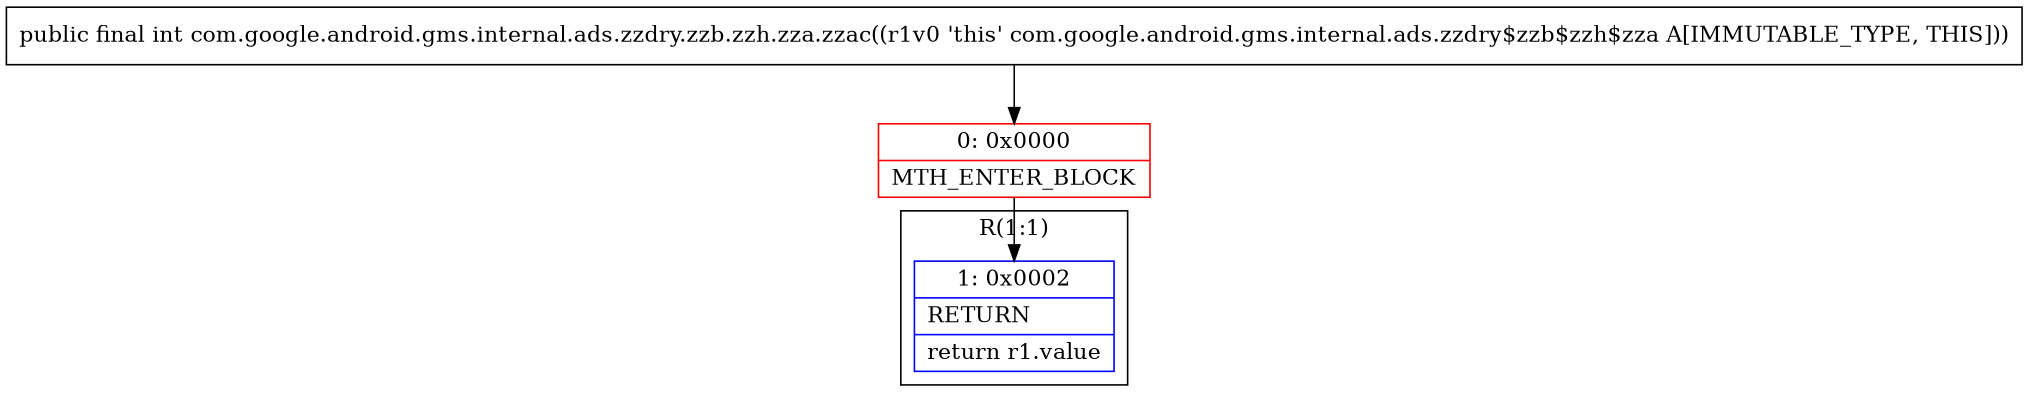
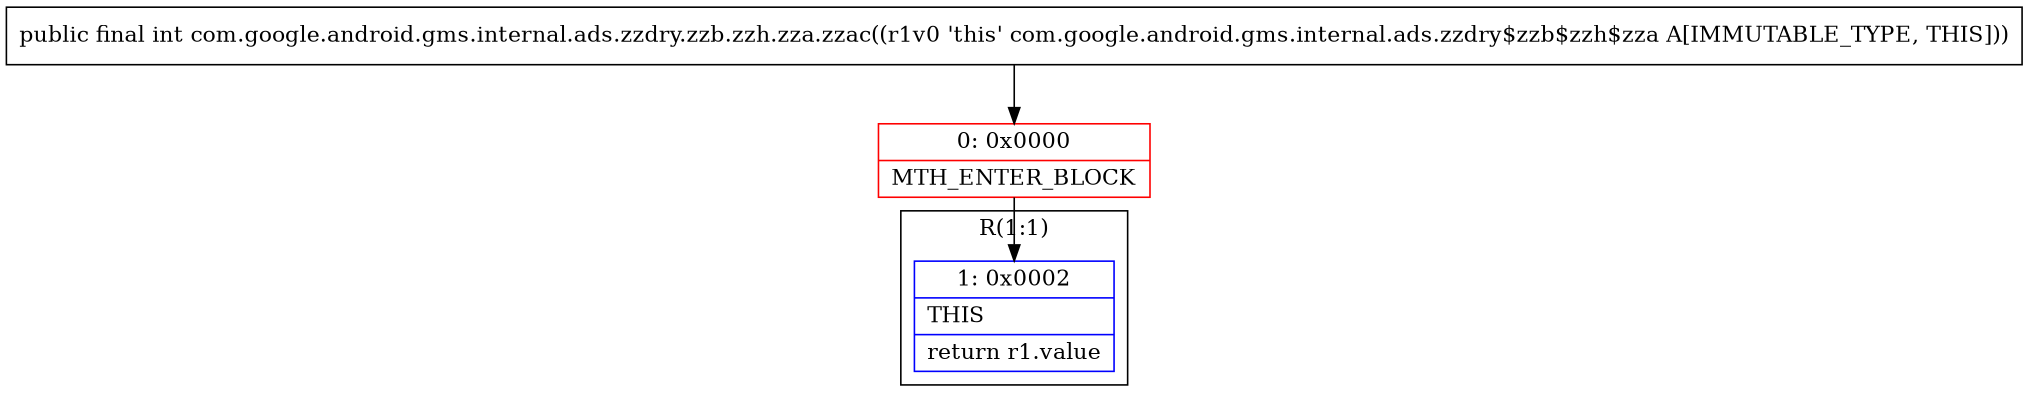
(979, 315) -> (957, 315)
